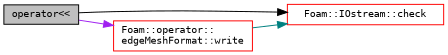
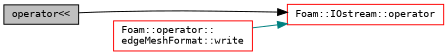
(366, 15) -> (366, 15)
(91, 22) -> none
